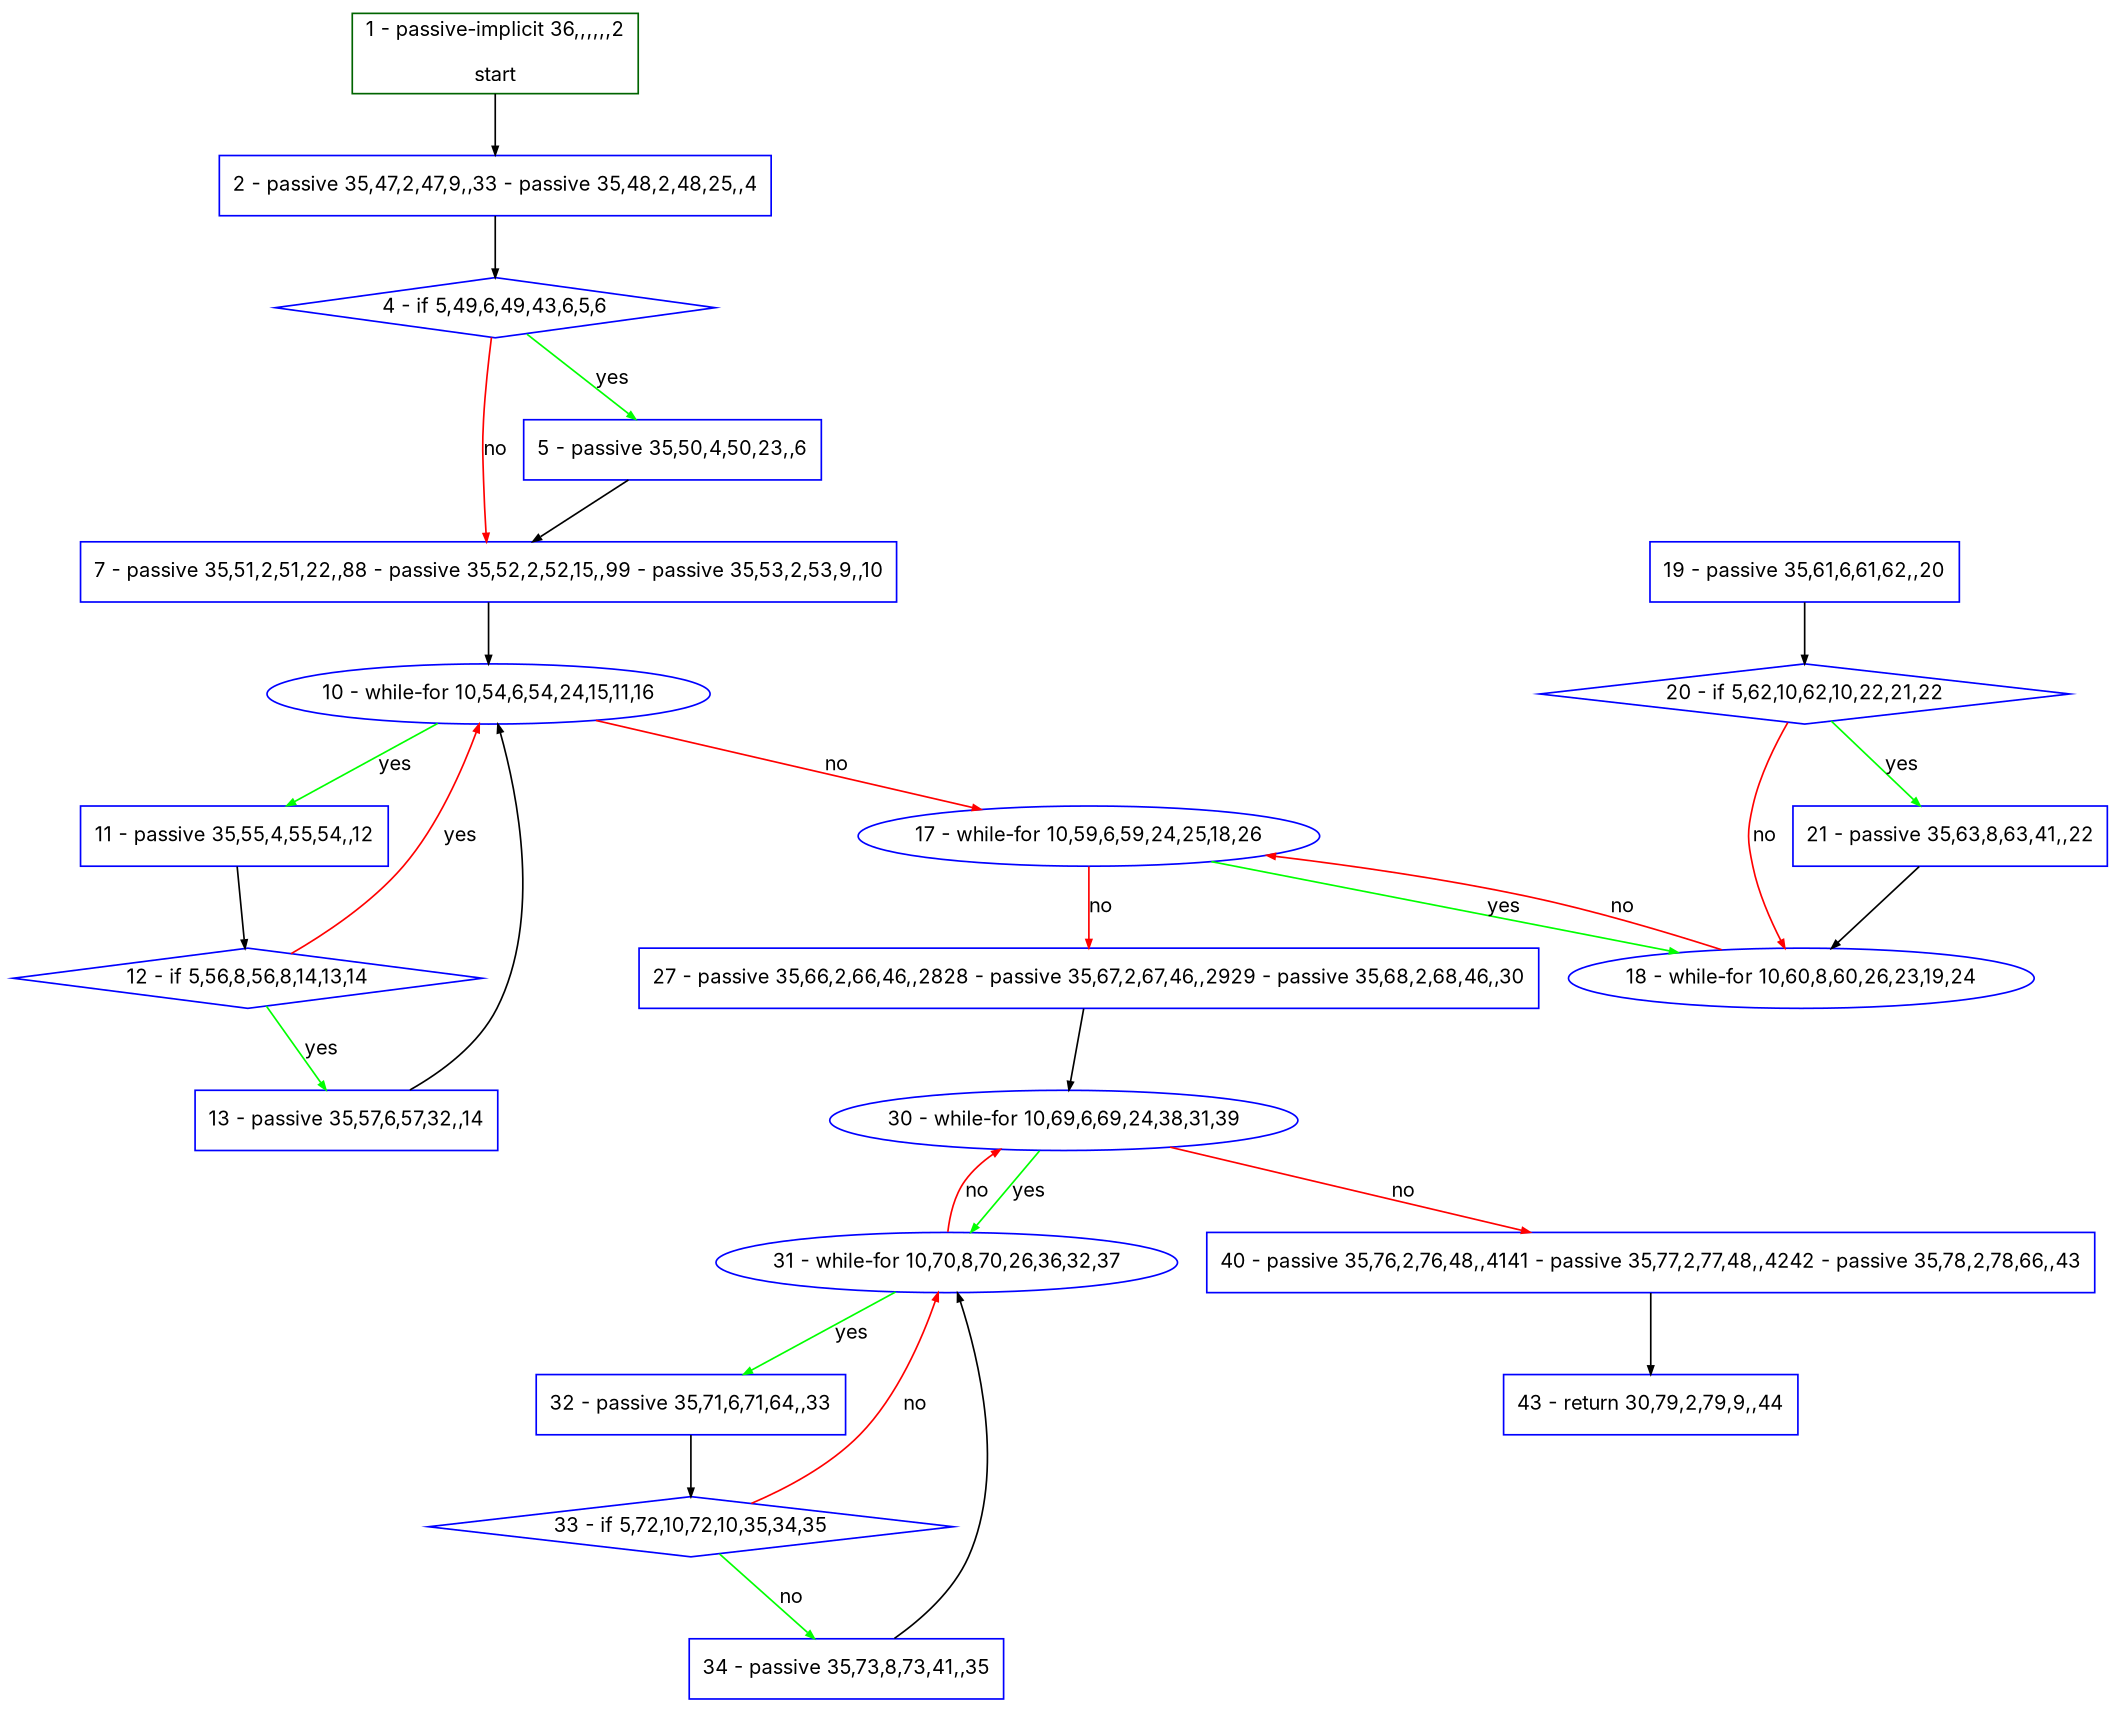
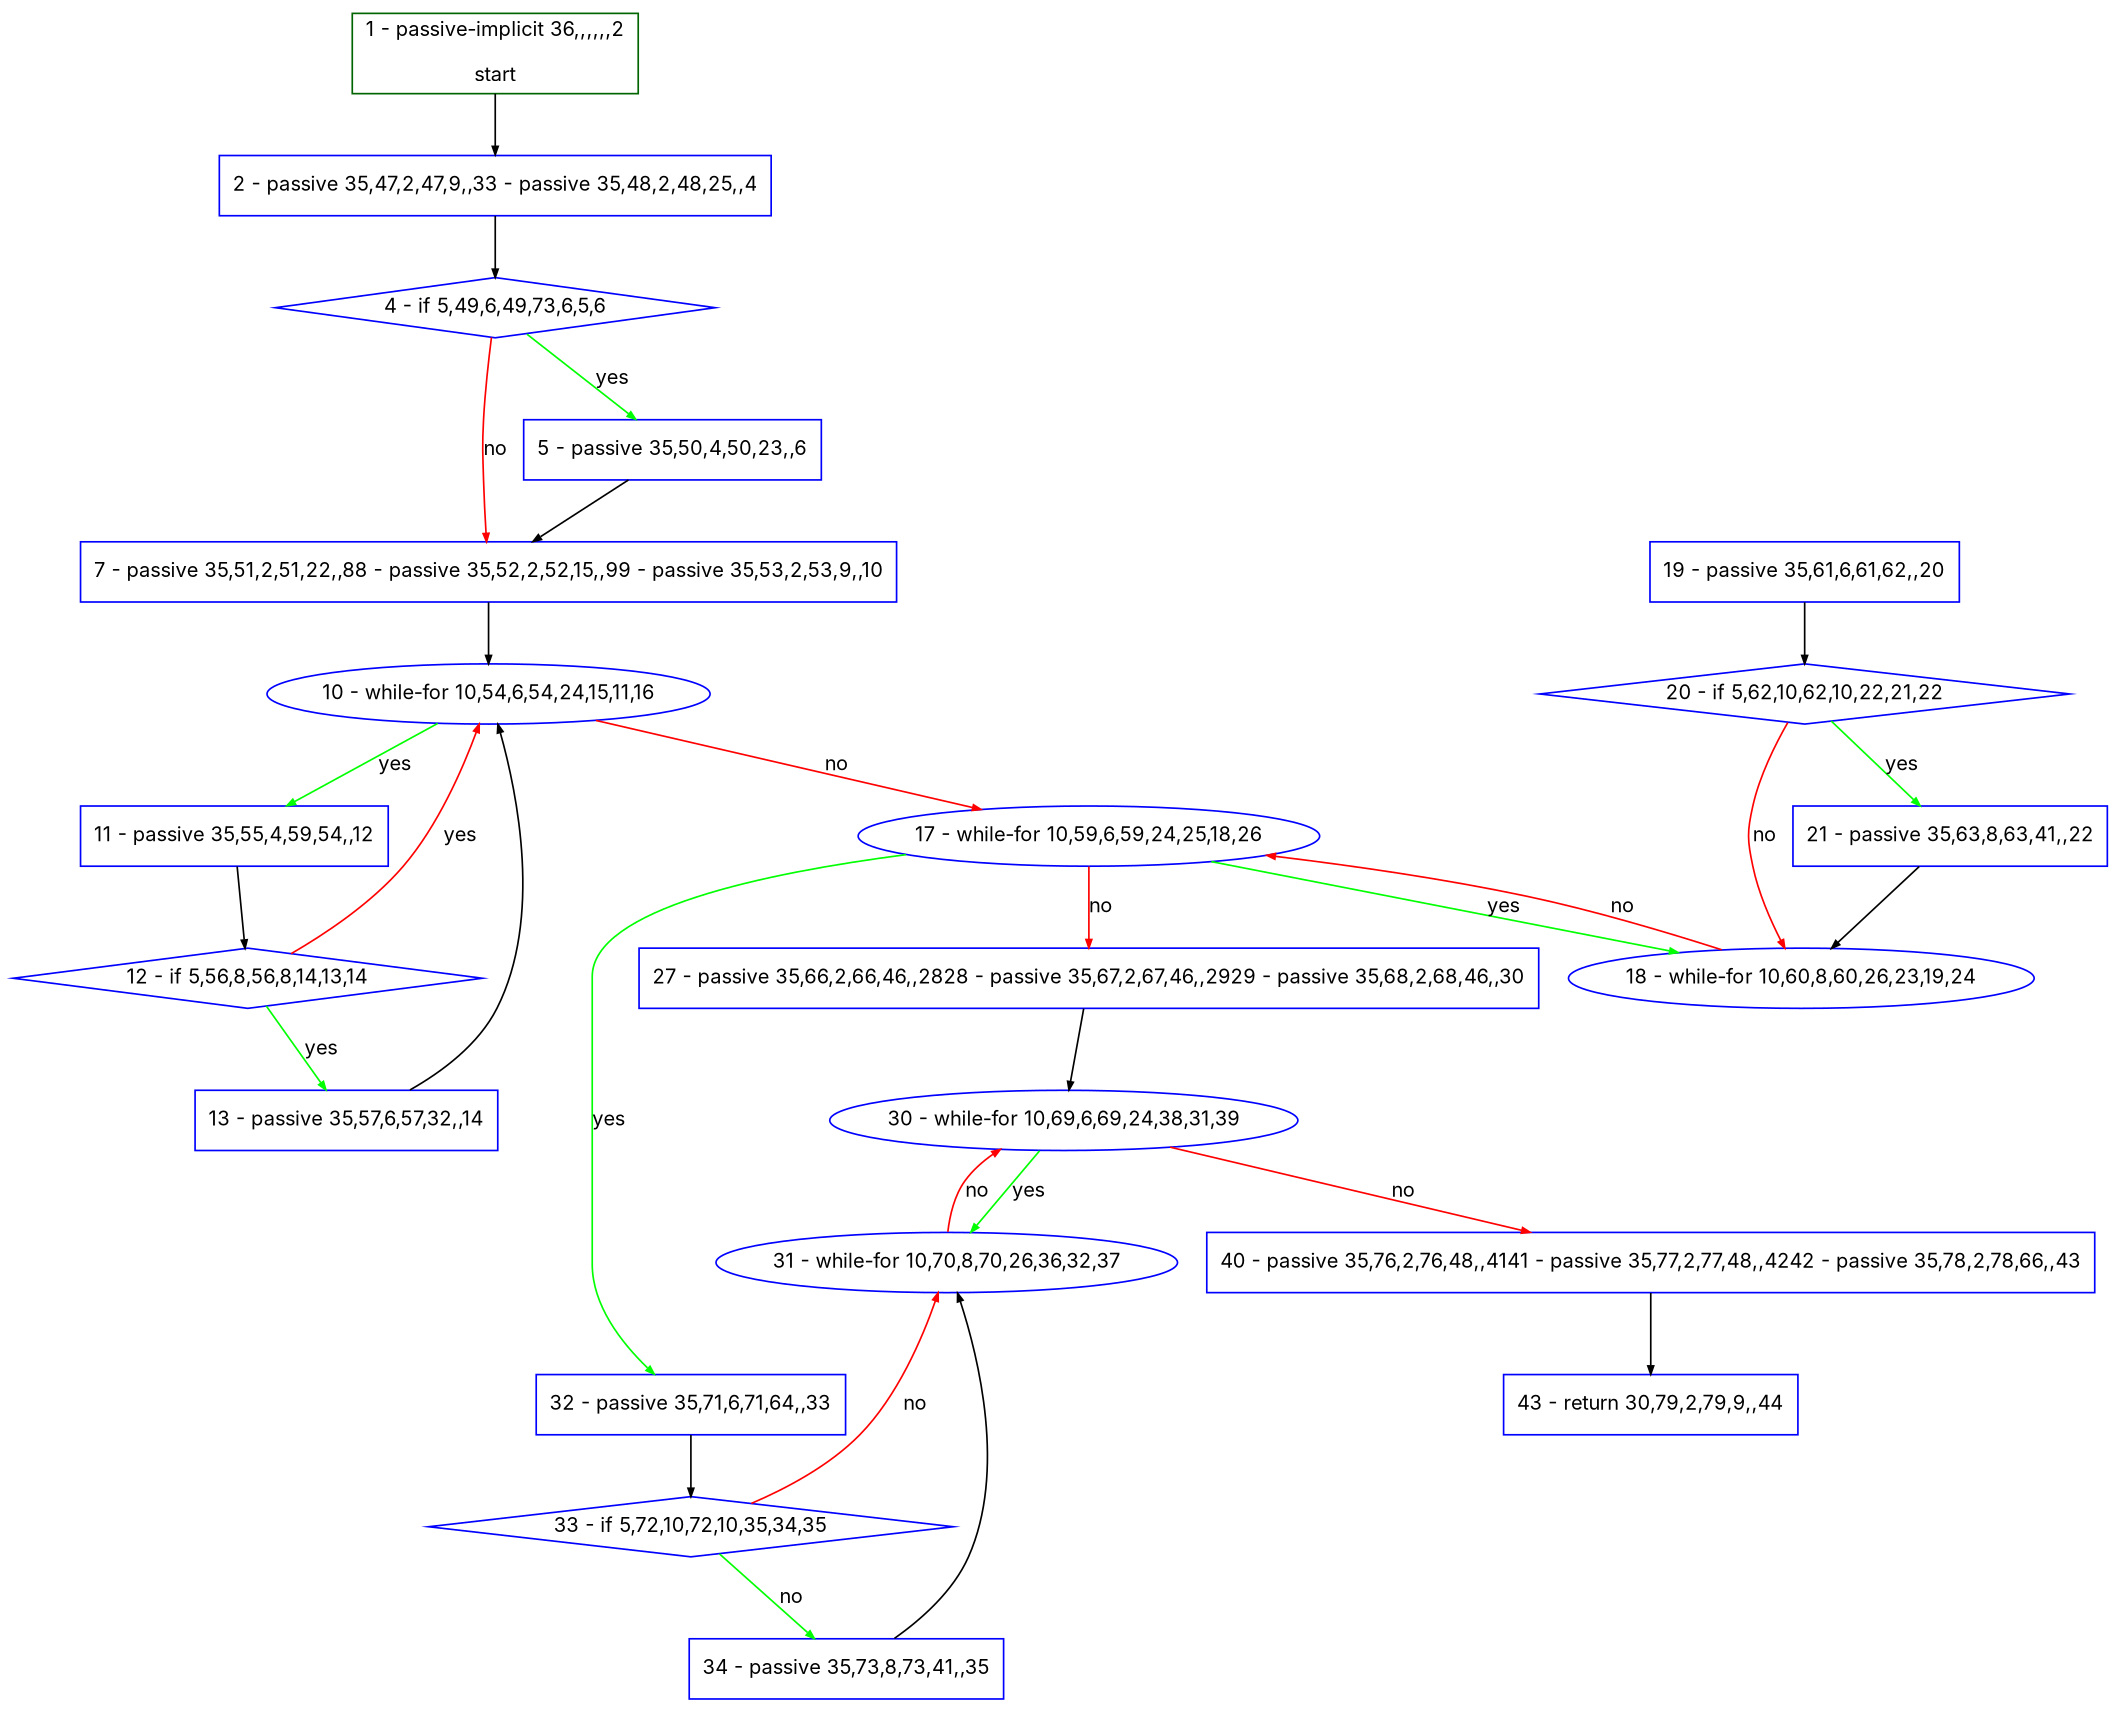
(495, 308) -> (495, 308)
(234, 836) -> (234, 836)
(823, 1331) -> (592, 1005)
